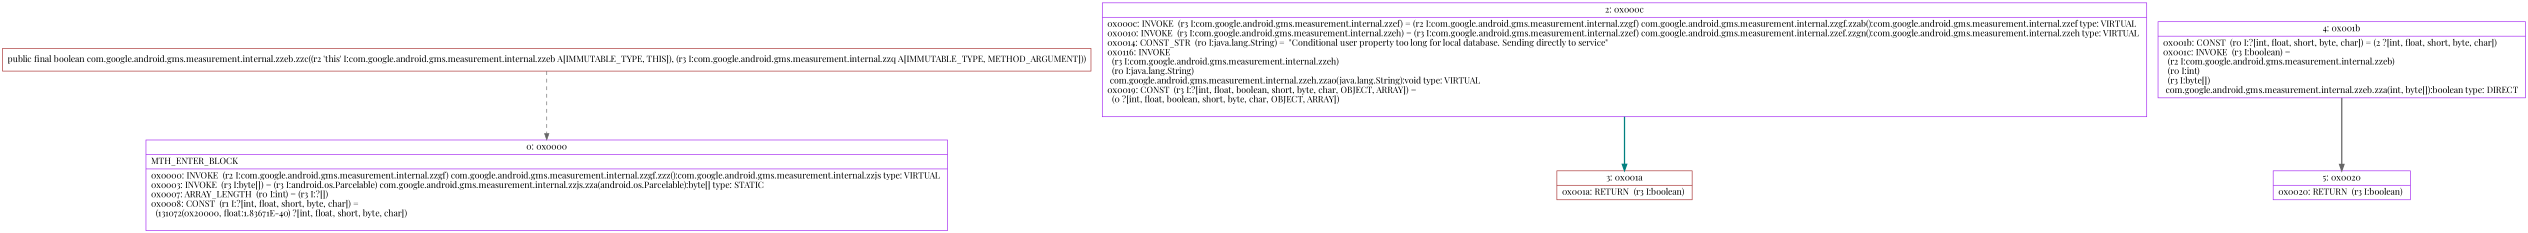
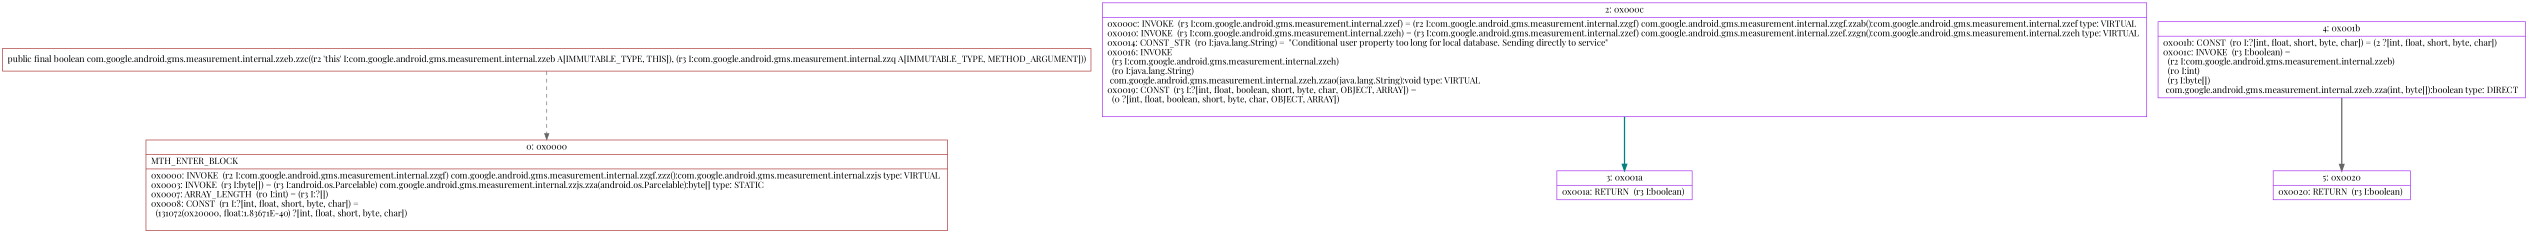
(1141, 53) -> (1142, 53)
(547, 185) -> (547, 185)
(1625, 185) -> (1625, 185)
